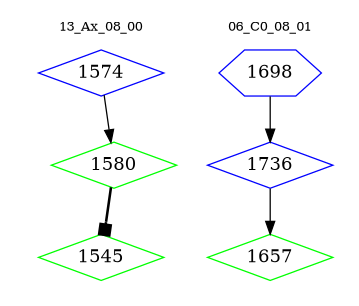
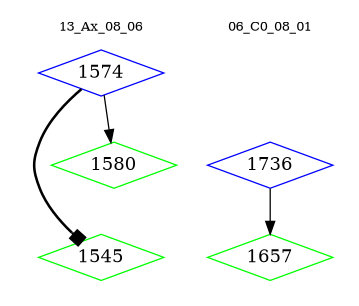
(101, 28) -> (101, 28)
(270, 73) -> none
(109, 205) -> (35, 159)
